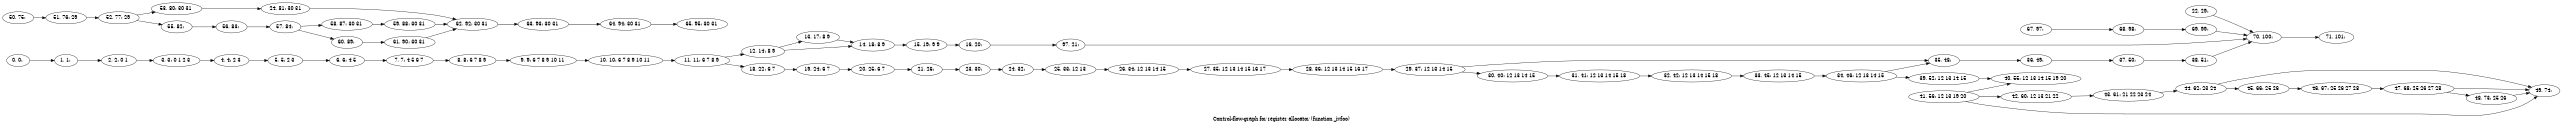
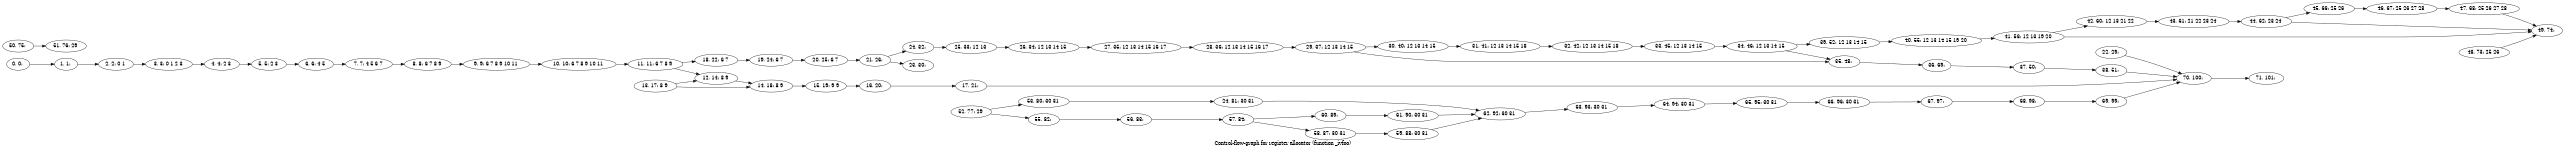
(91, 18) -> none
(789, 45) -> (684, 82)
(1071, 45) -> (971, 86)
(2036, 60) -> (1937, 66)
(994, 70) -> (895, 54)
(1987, 88) -> (1985, 39)
(2456, 94) -> none
none -> (1844, 102)
